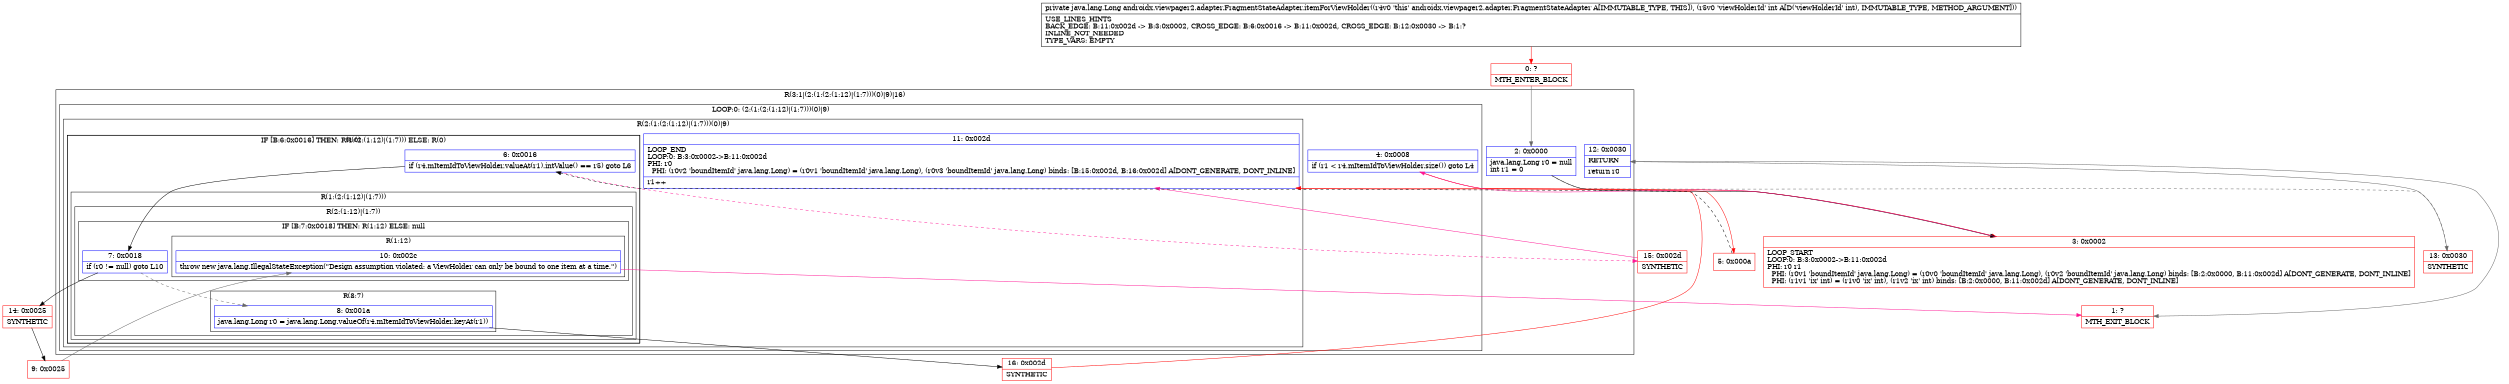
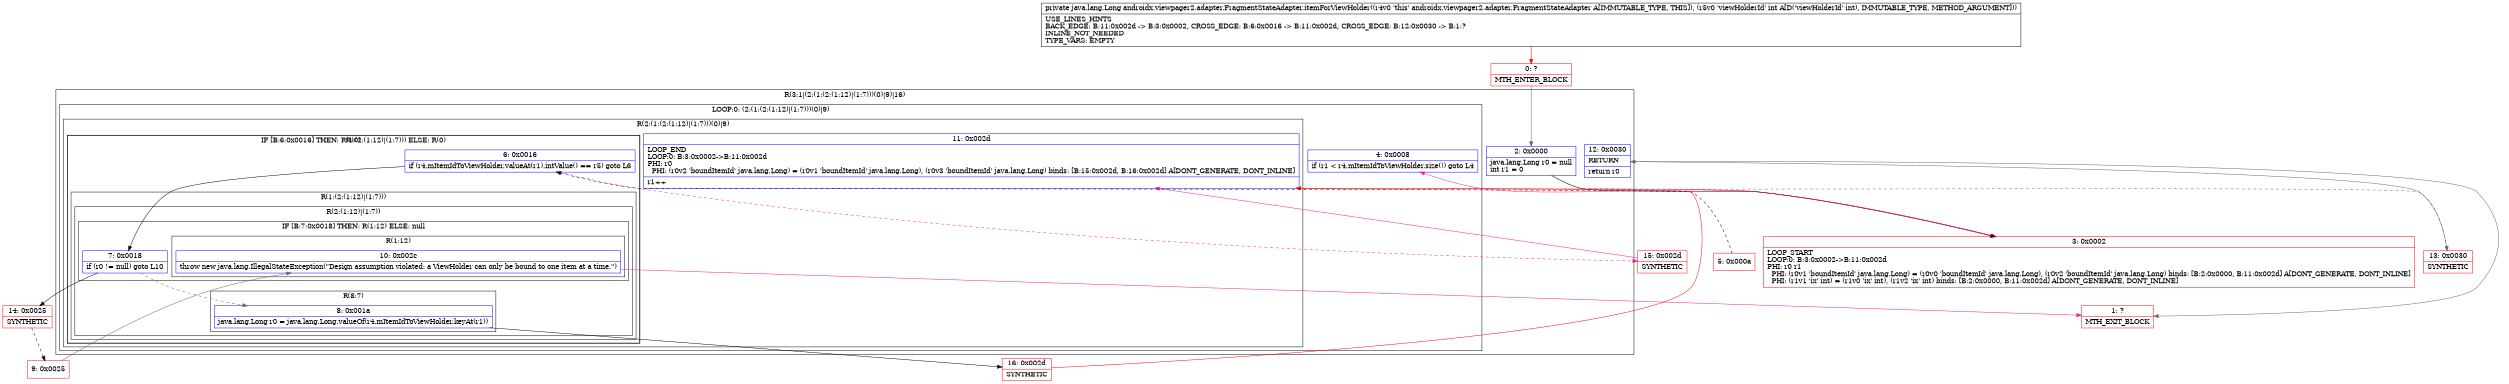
(1594, 189) -> none
(37, 342) -> (37, 342)
